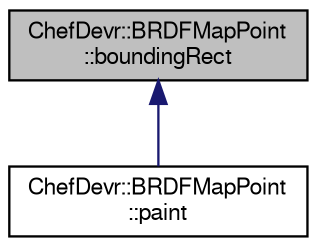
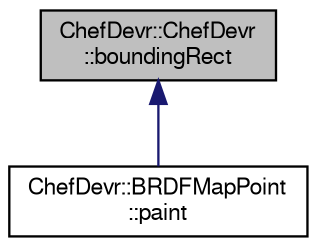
(158, 45) -> (158, 45)
